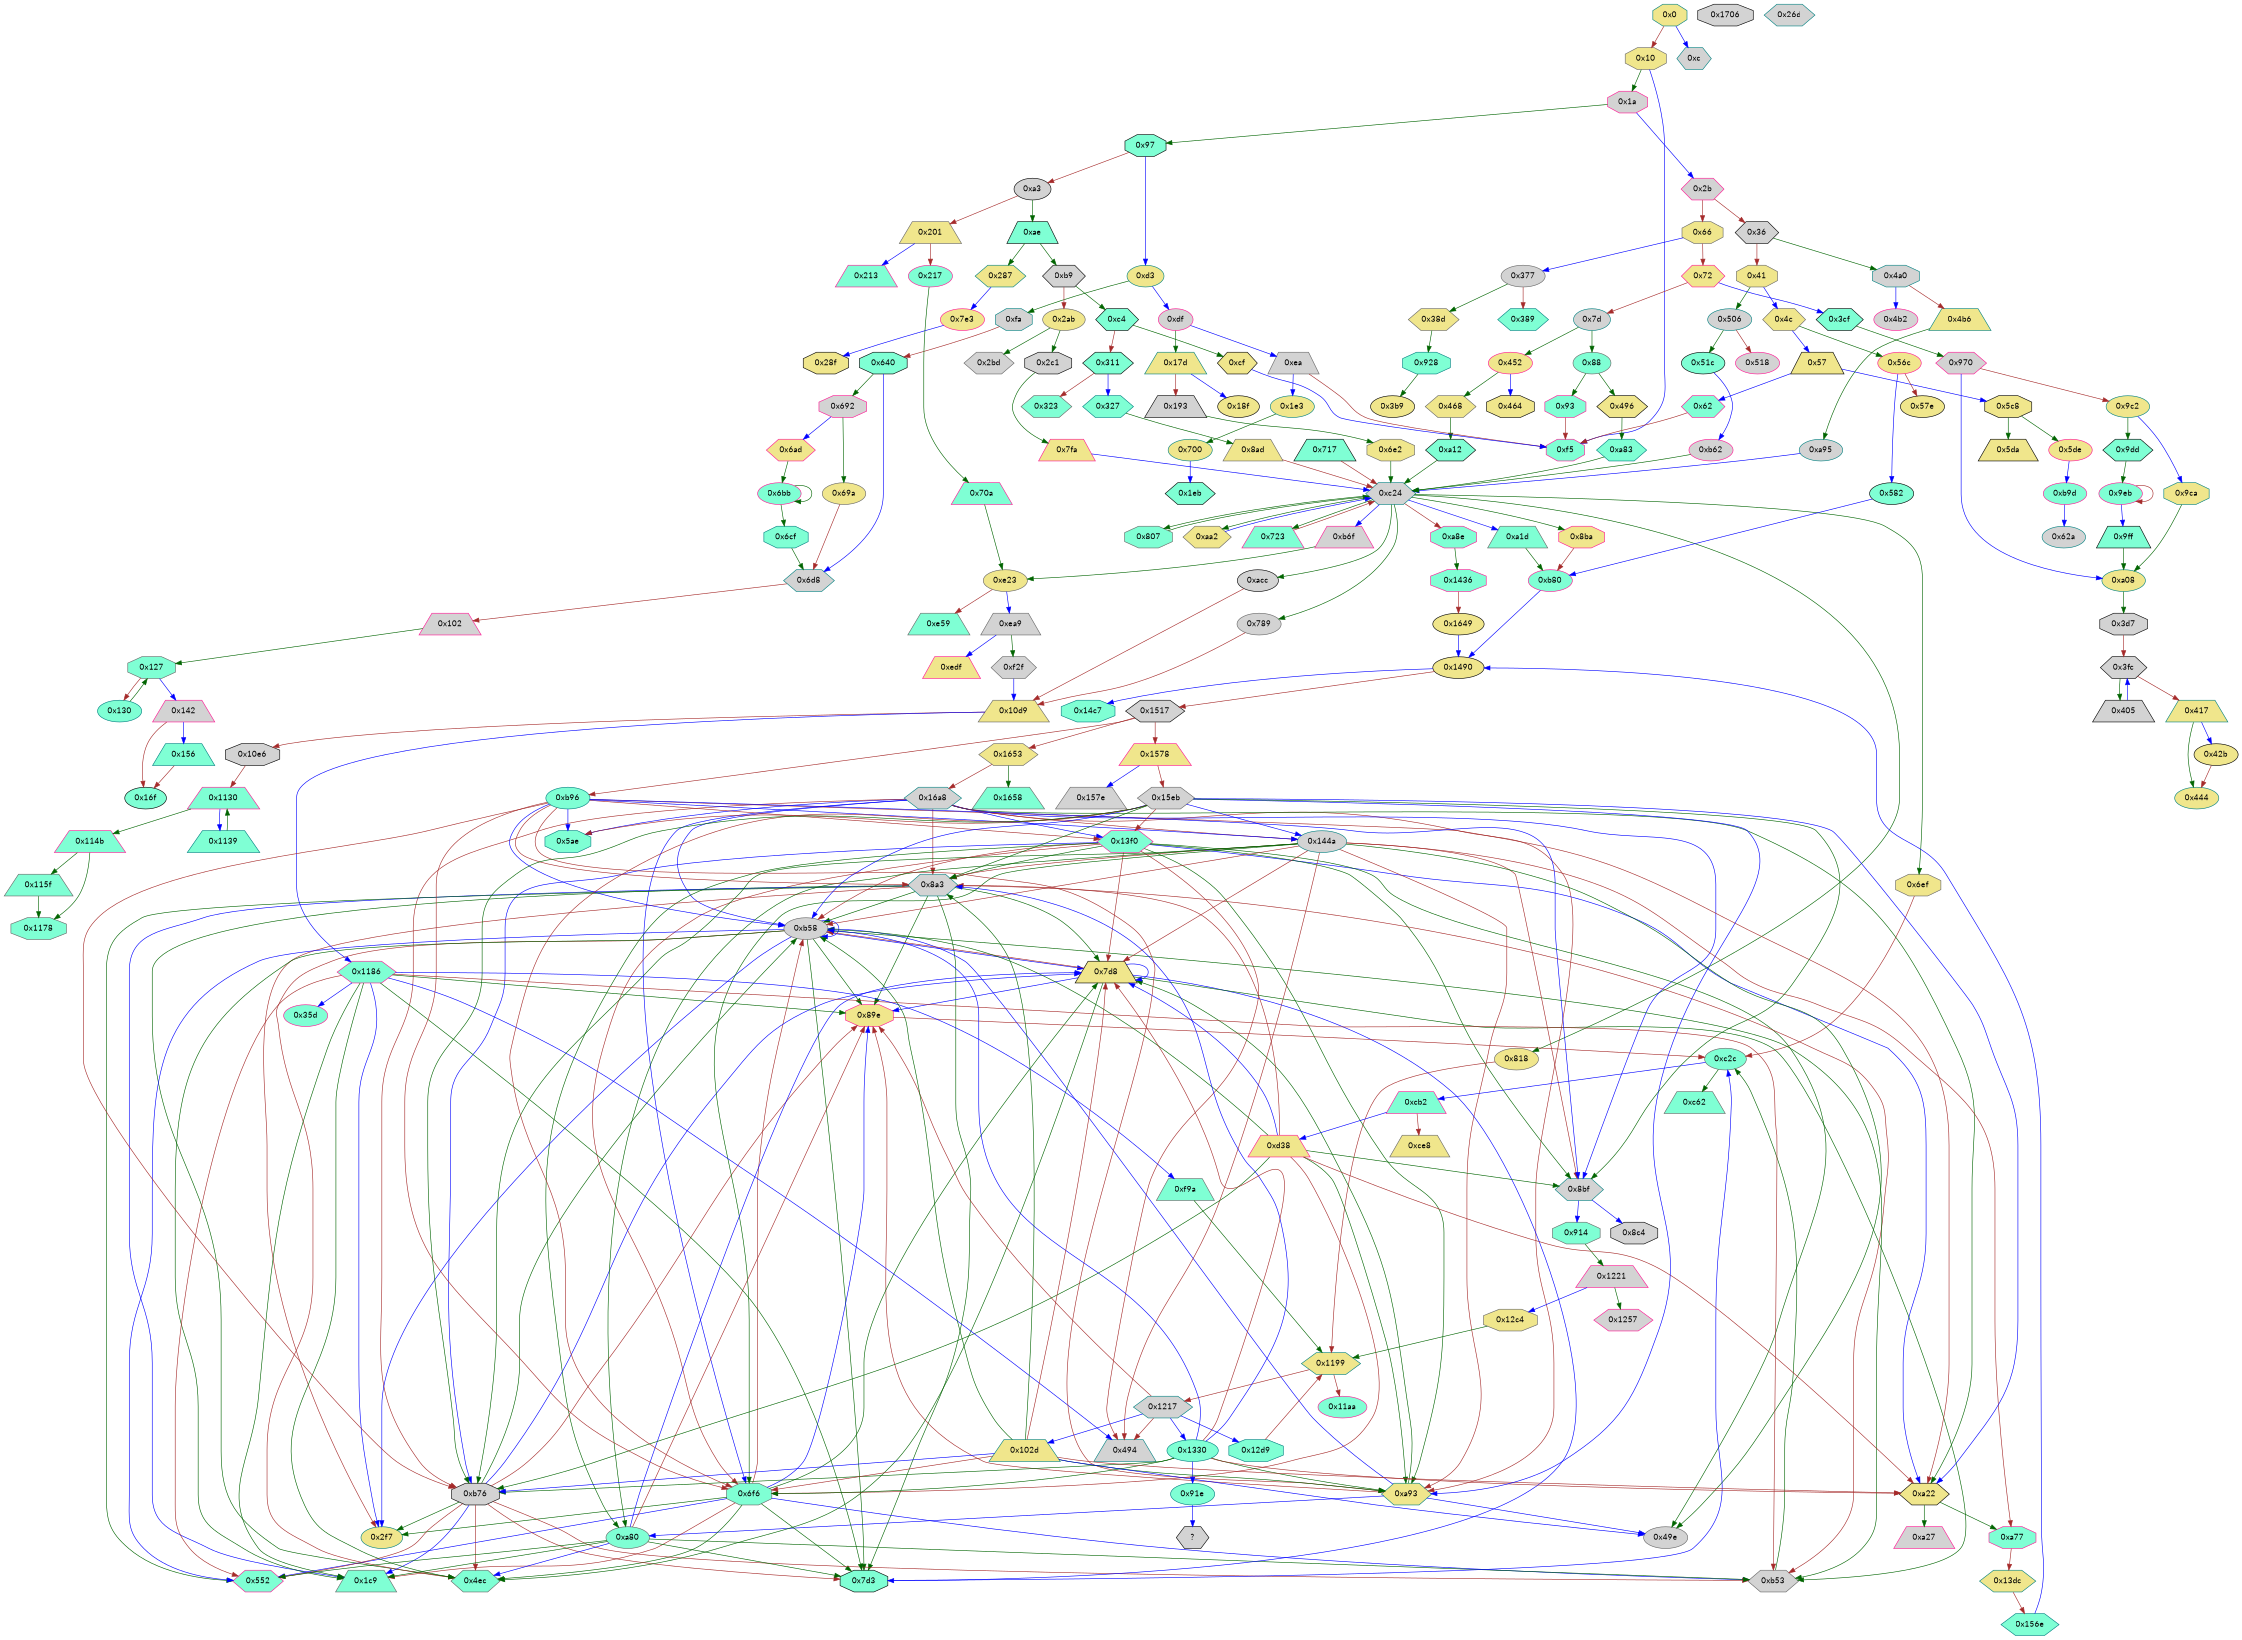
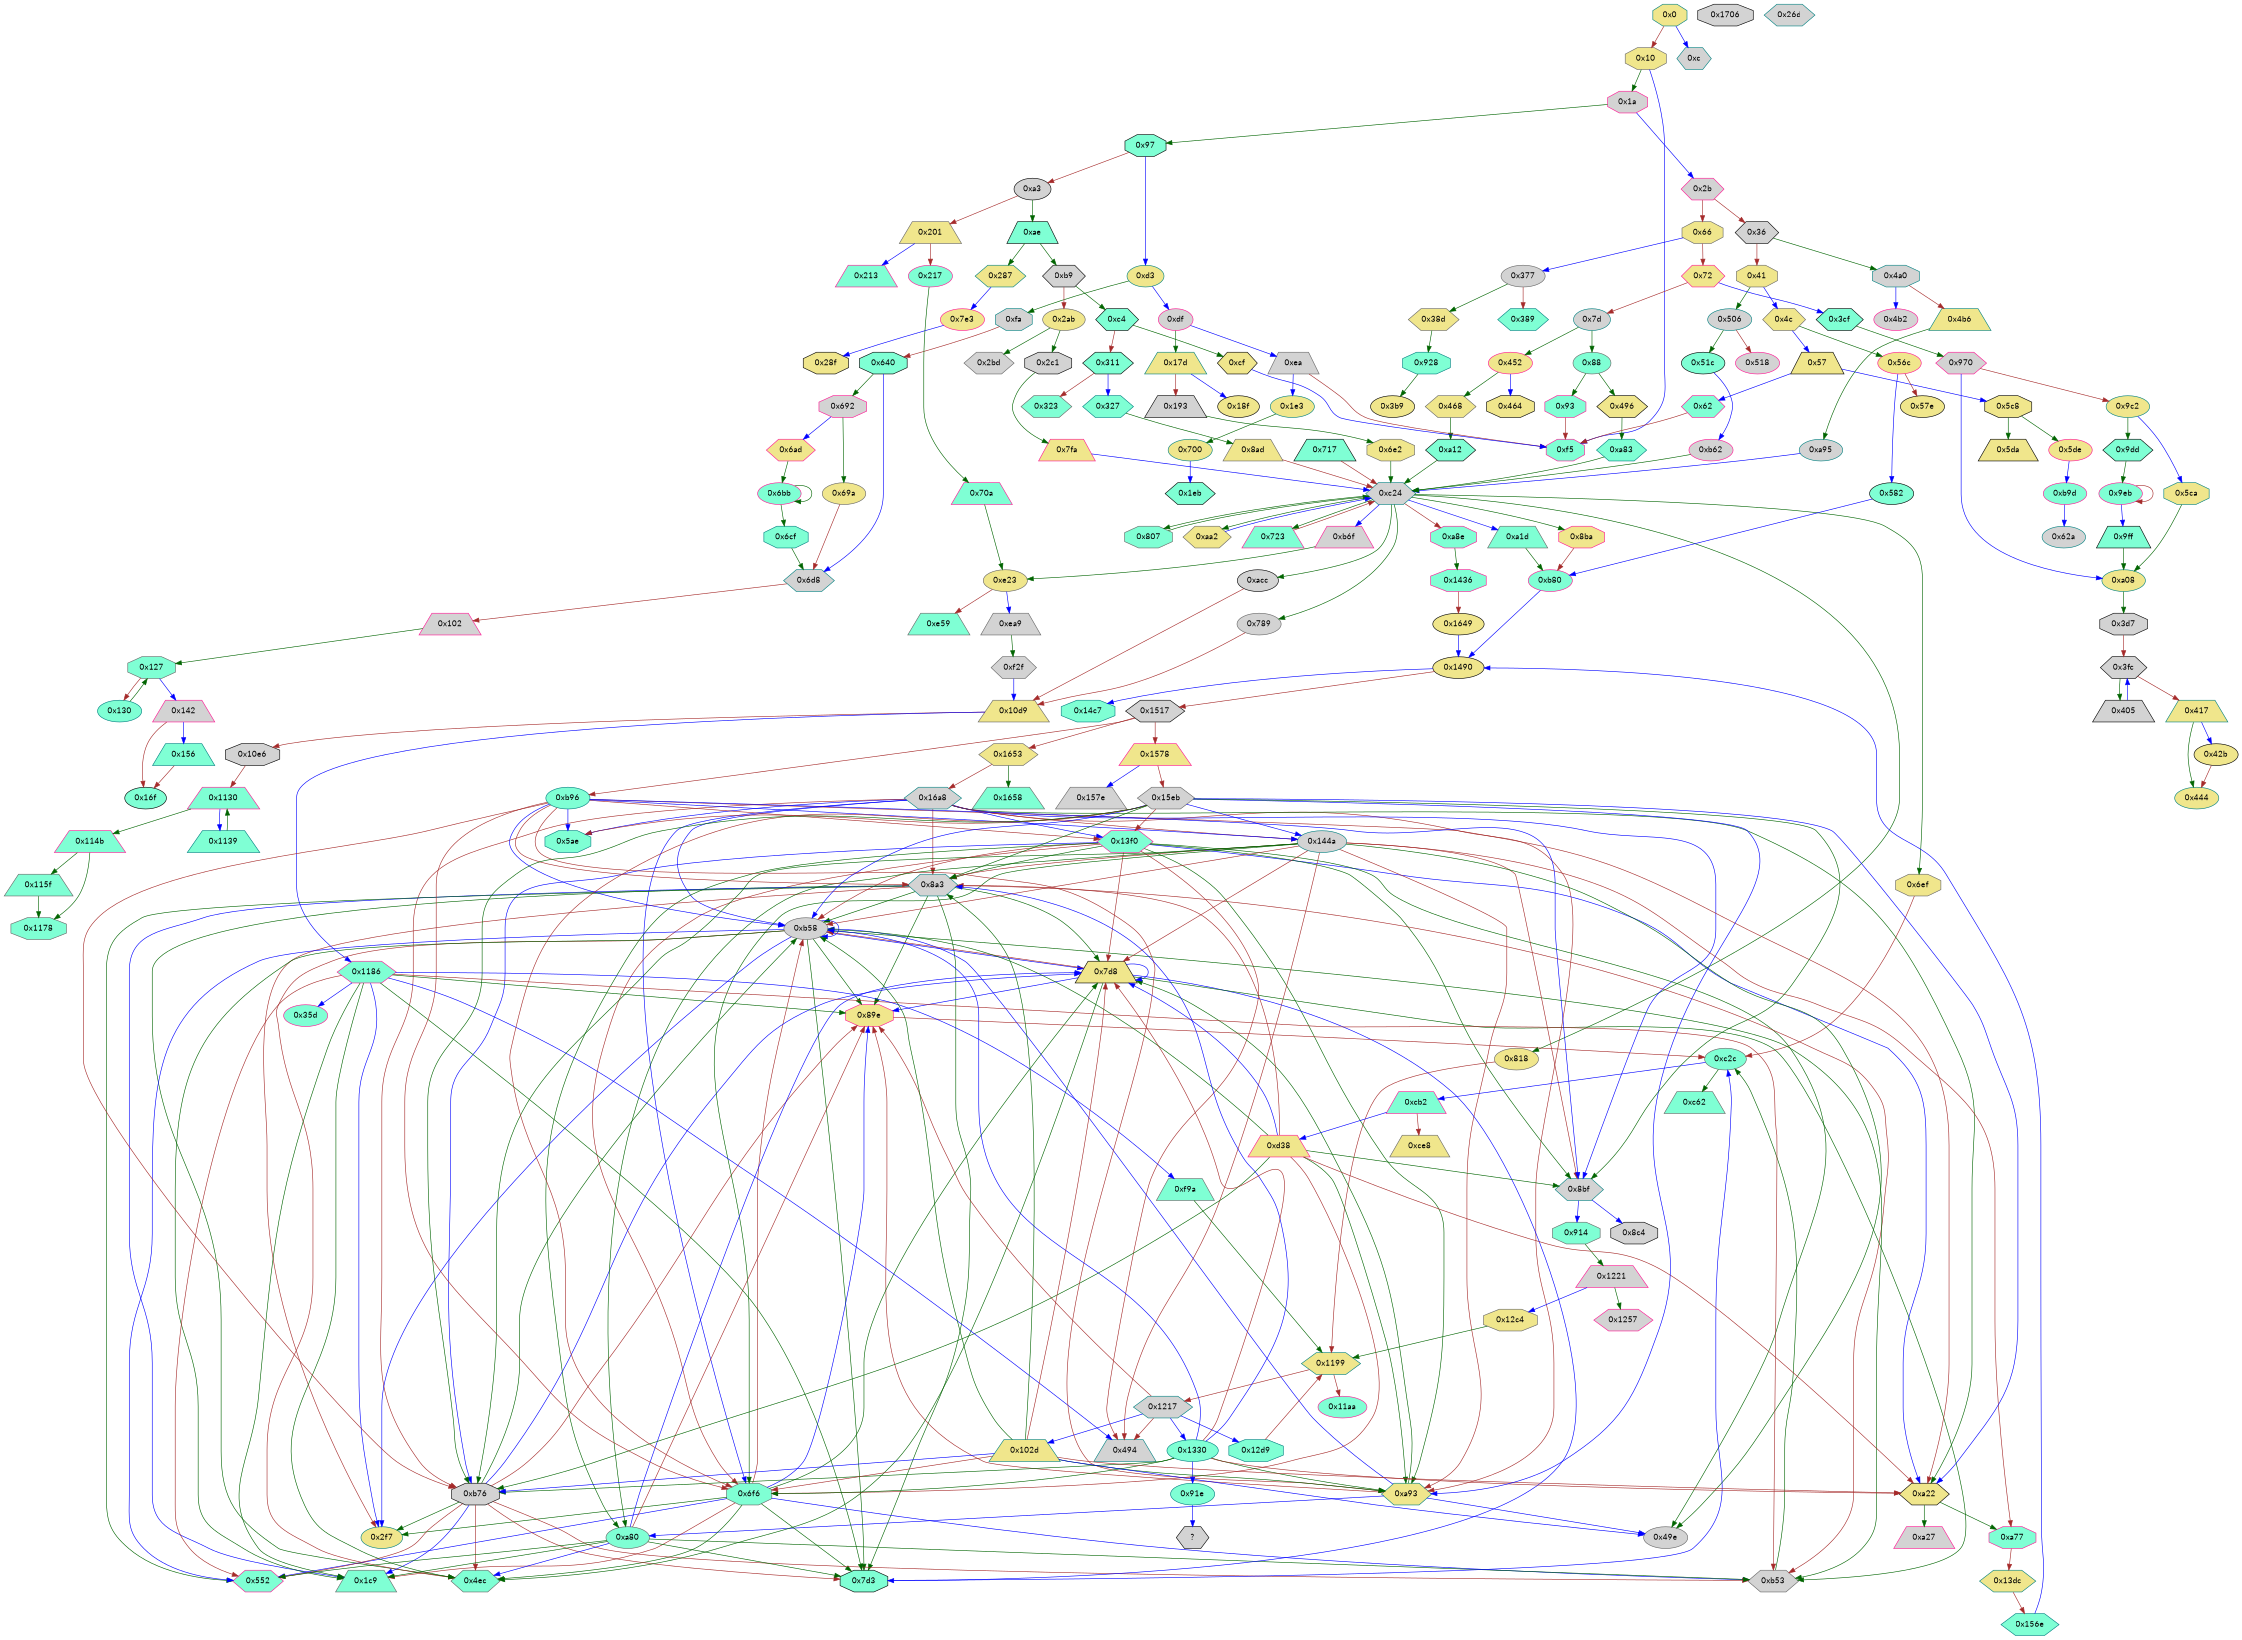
(2186, 494) -> (2186, 494)
(952, 668) -> none
